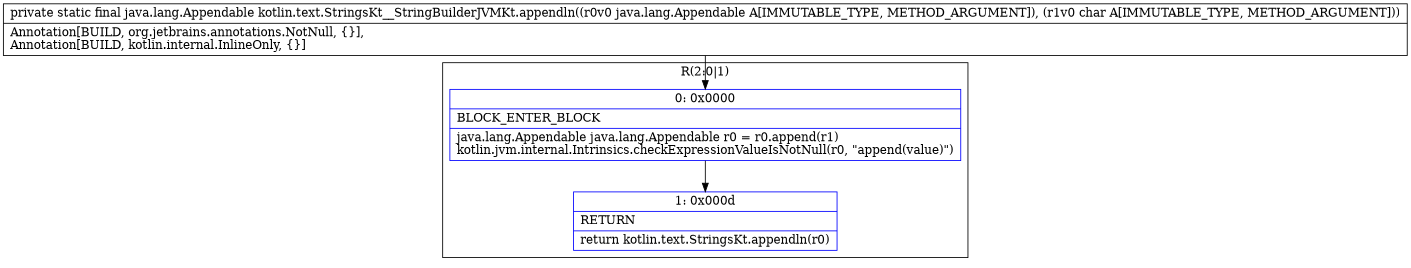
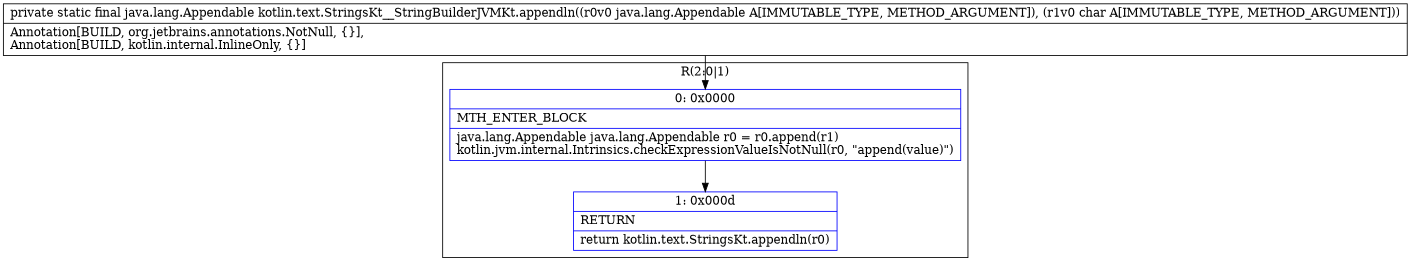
(529, 118) -> (522, 118)
